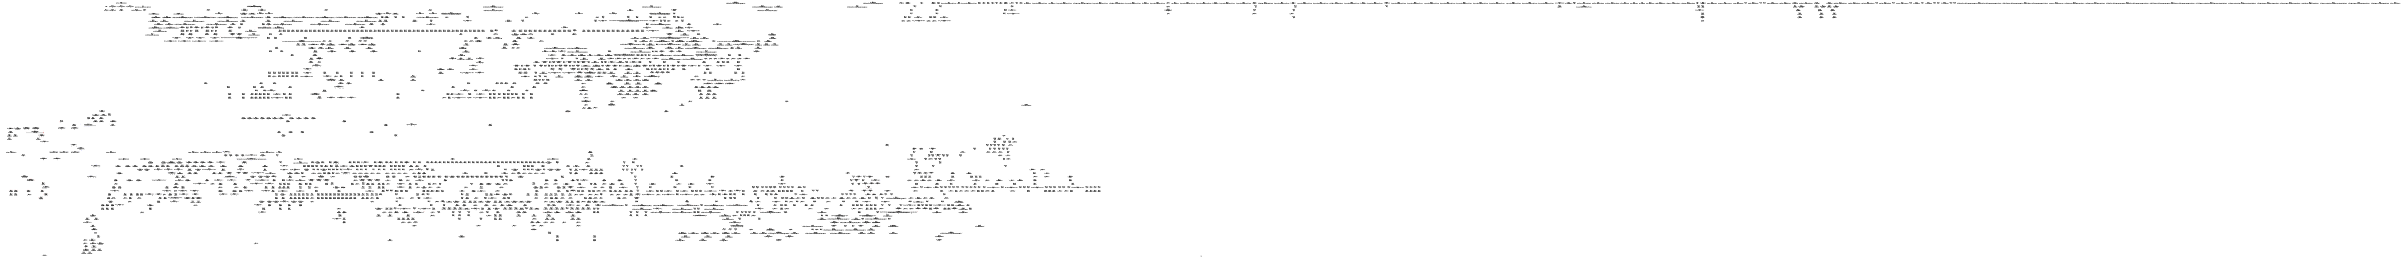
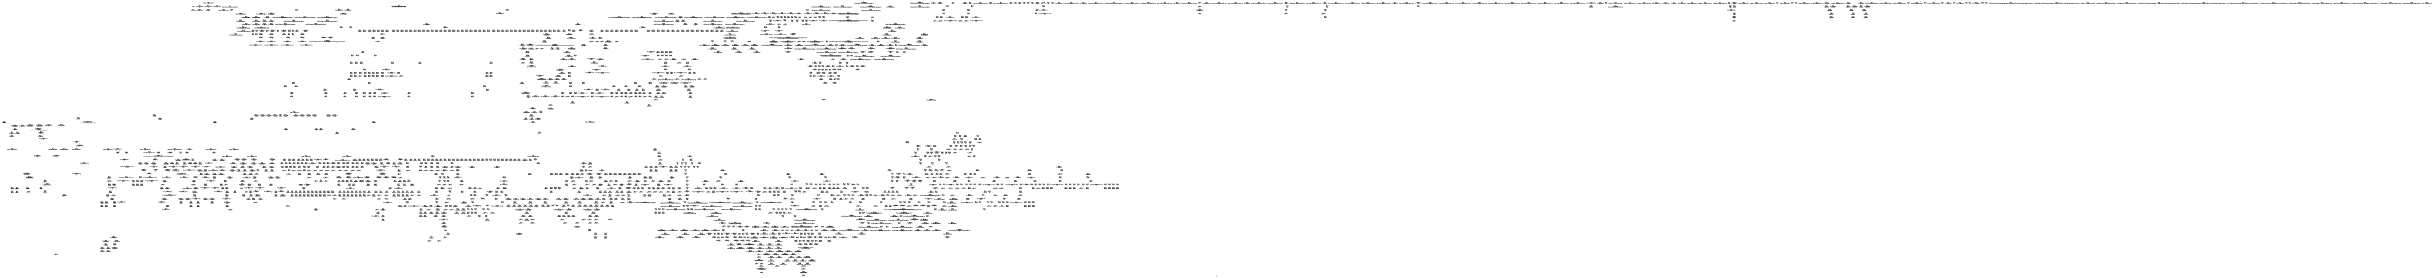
none -> (772, 45)
